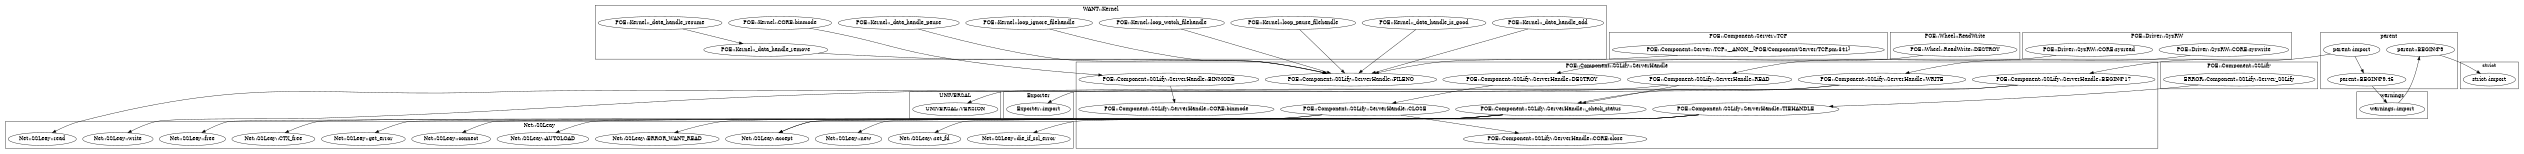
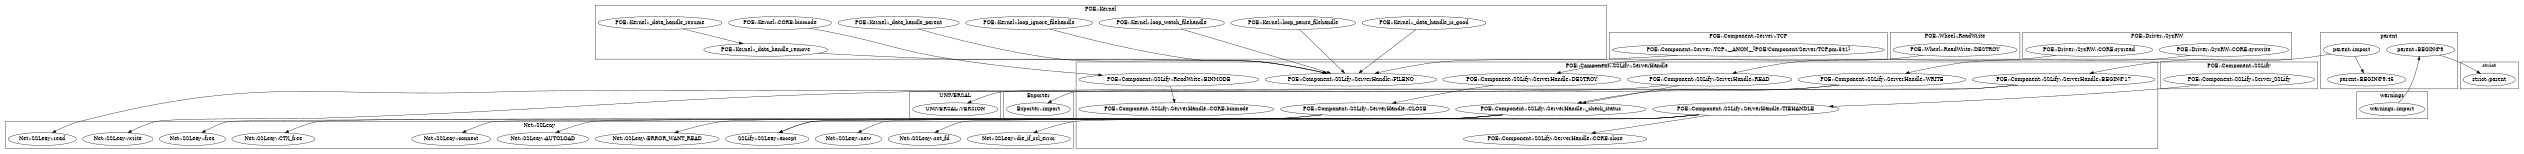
(1101, 9) -> (1101, 9)
(899, 23) -> (899, 23)
(1548, 23) -> none
(1169, 80) -> (1169, 80)
(2239, 80) -> (2239, 80)
(2489, 80) -> (2489, 80)
(2379, 94) -> none
(1458, 124) -> (1652, 124)
(363, 139) -> none
(767, 139) -> (767, 139)
